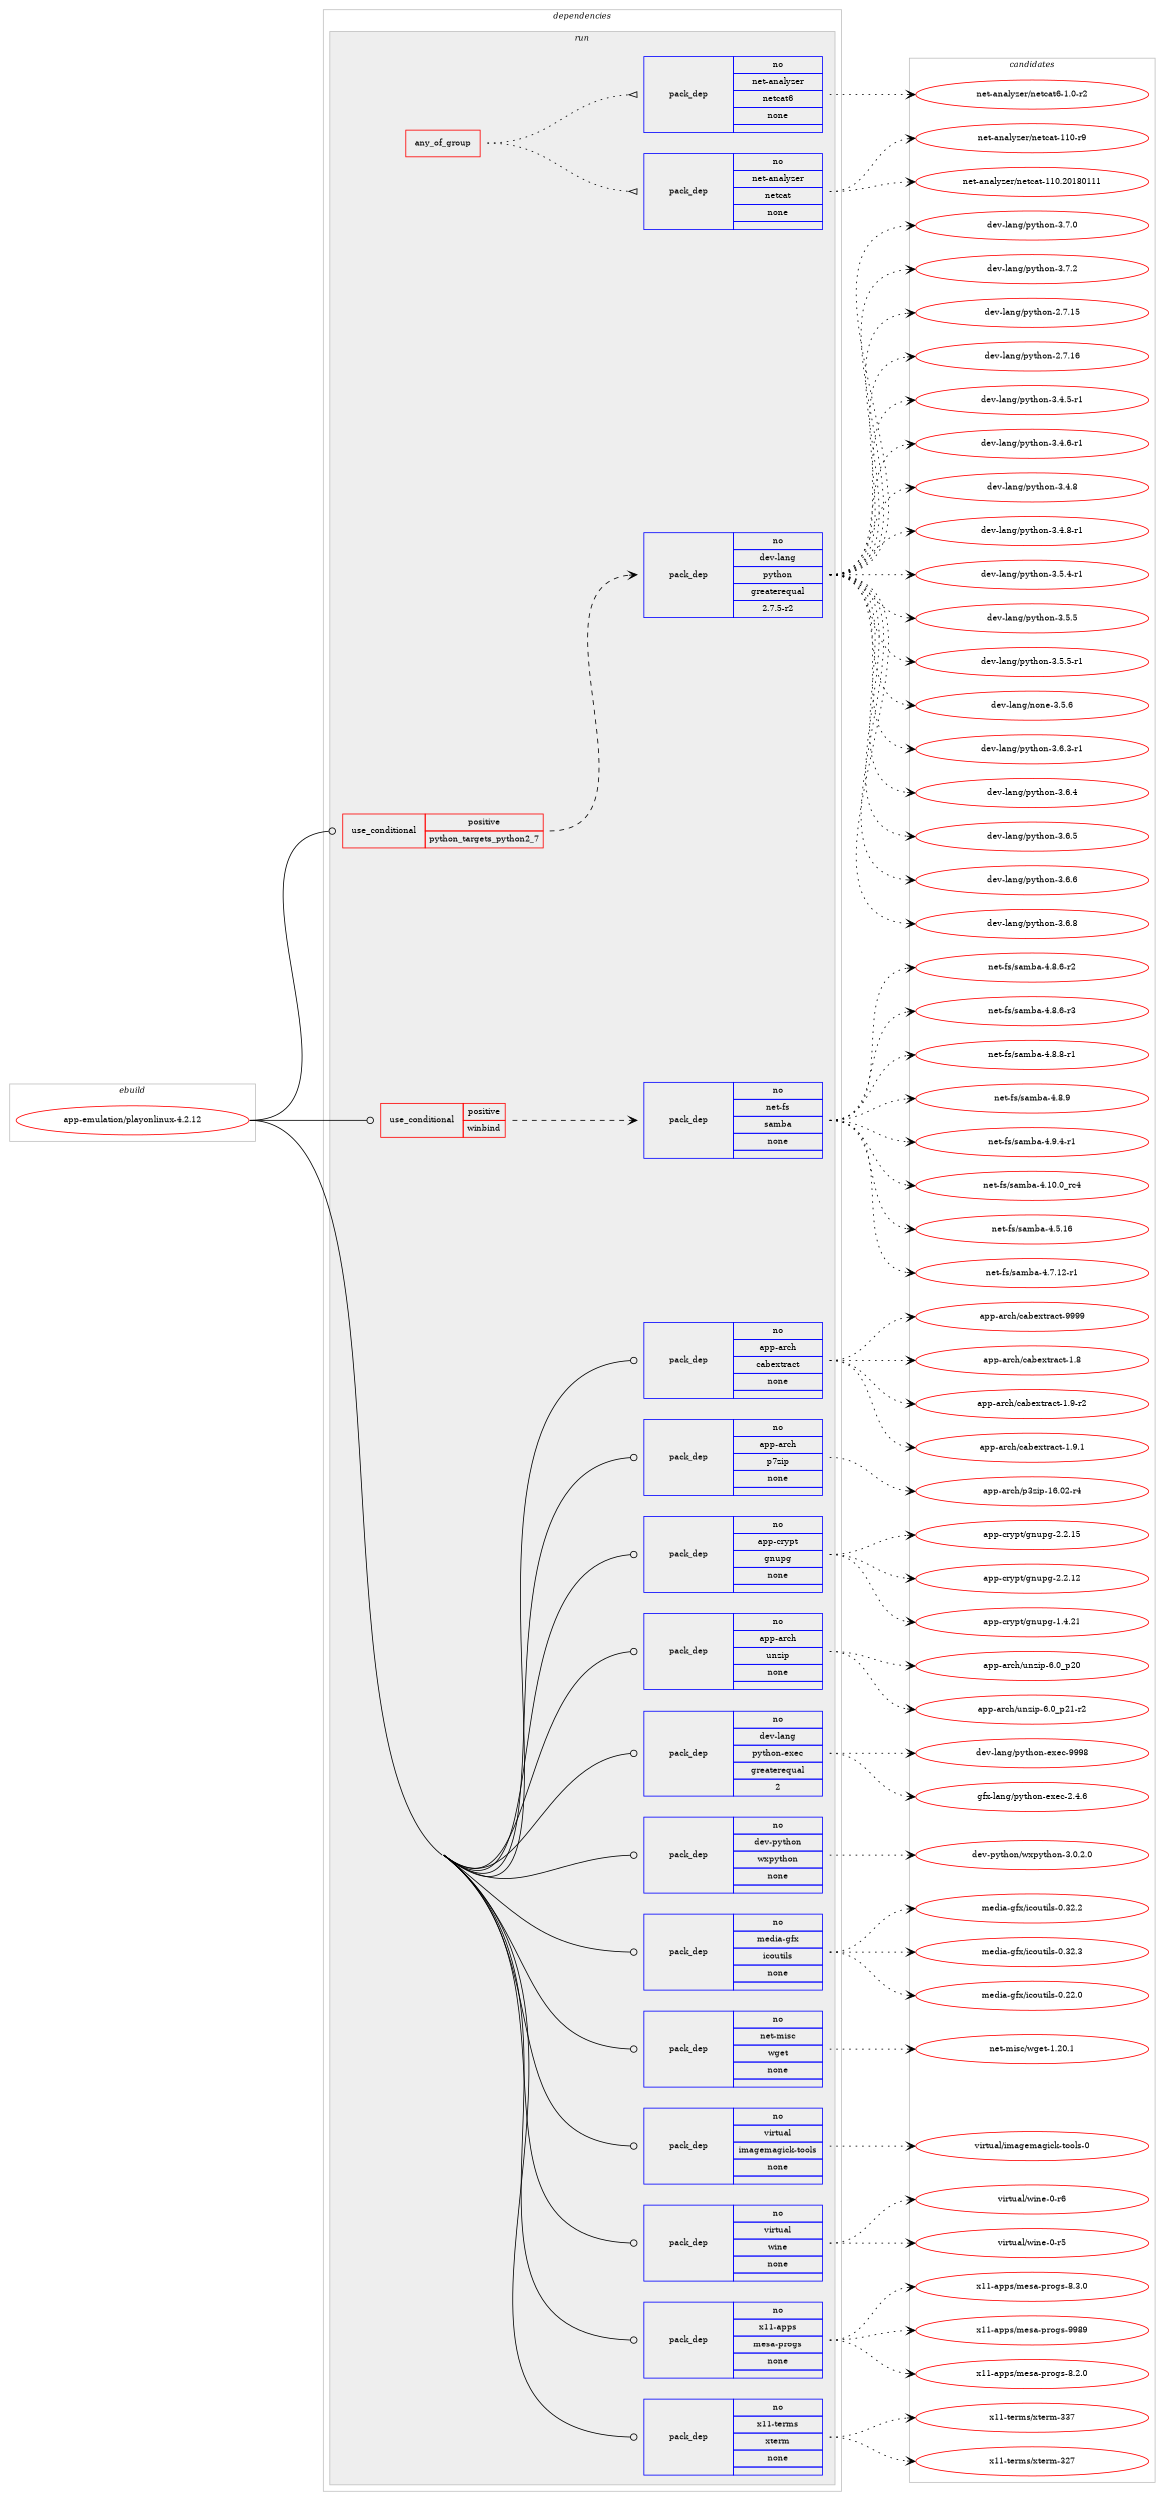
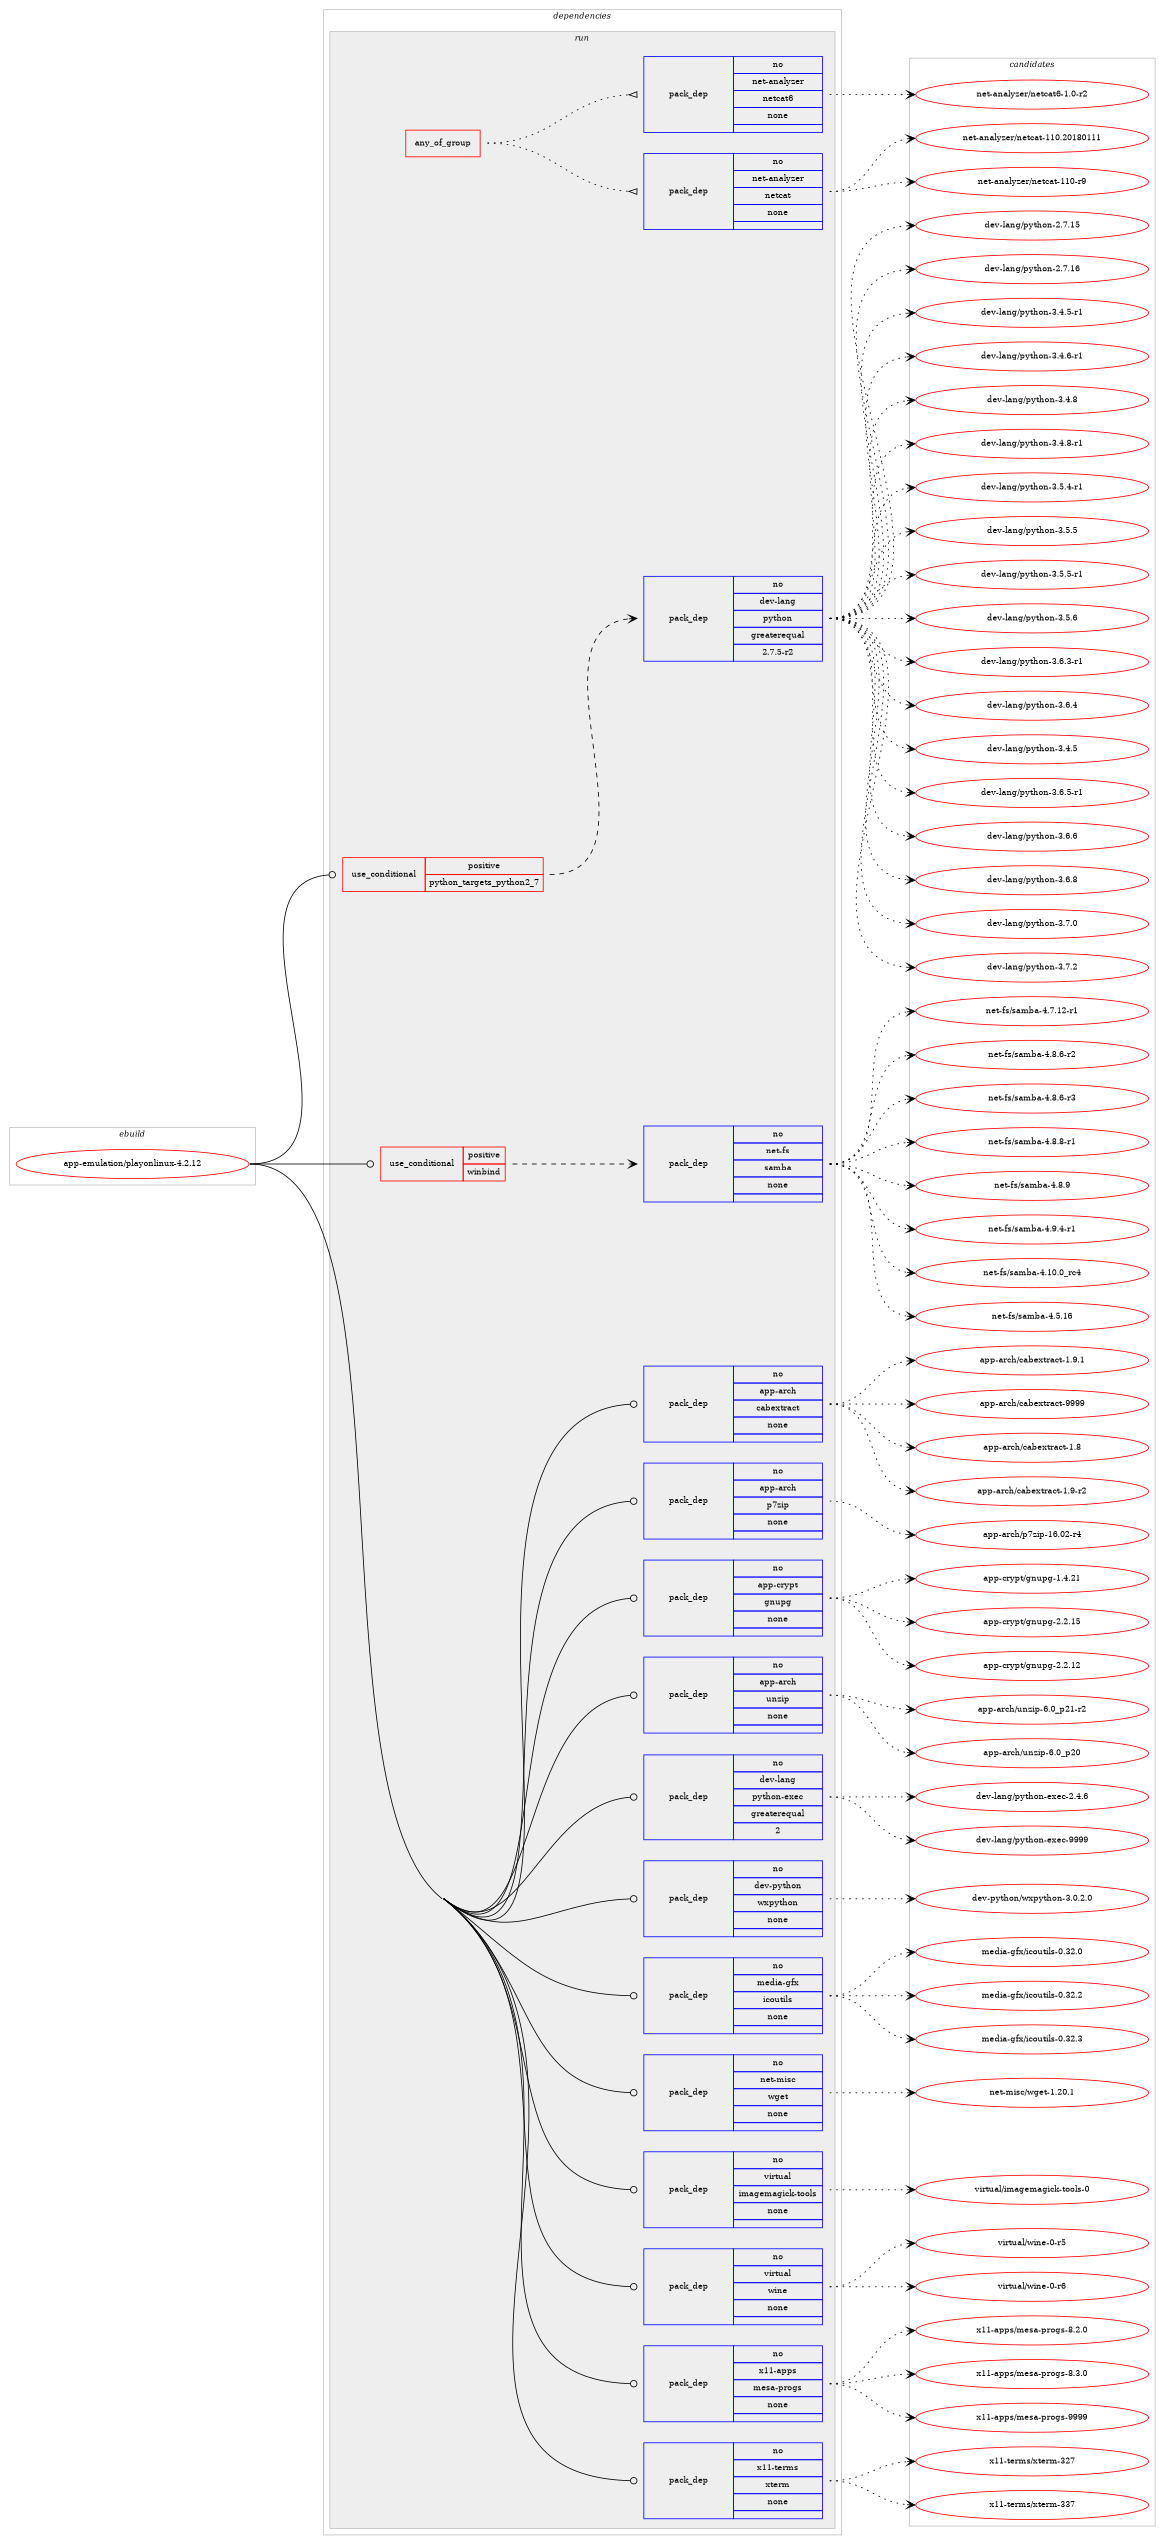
(1032, 706) -> (1032, 618)
none -> (1032, 793)
(1032, 837) -> (1032, 749)
(1032, 1491) -> (1032, 1535)
(1032, 1753) -> (1032, 1841)
(1032, 1797) -> (1032, 1797)
(1032, 1996) -> (1032, 1952)
(1032, 2330) -> (1032, 2418)
